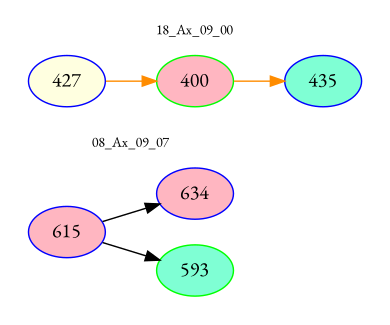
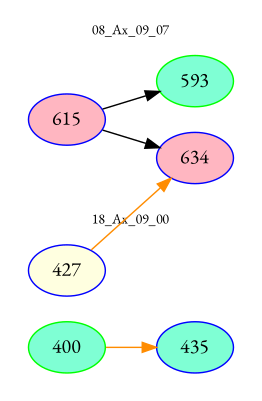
(124, 81) -> (126, 219)
(195, 81) -> (67, 347)
